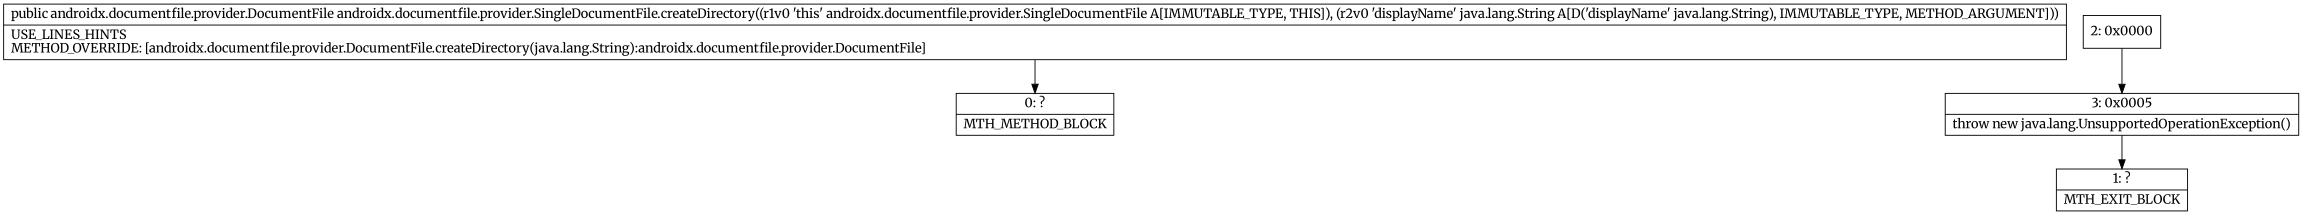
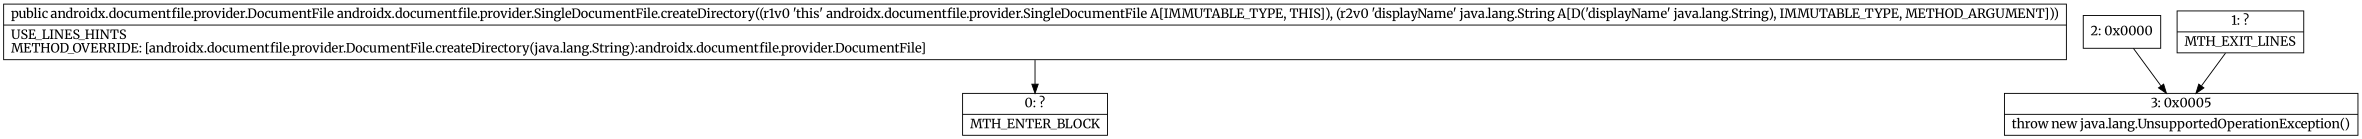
(1035, 124) -> (1035, 124)
(2122, 148) -> (2213, 70)
(2122, 200) -> (2240, 42)
